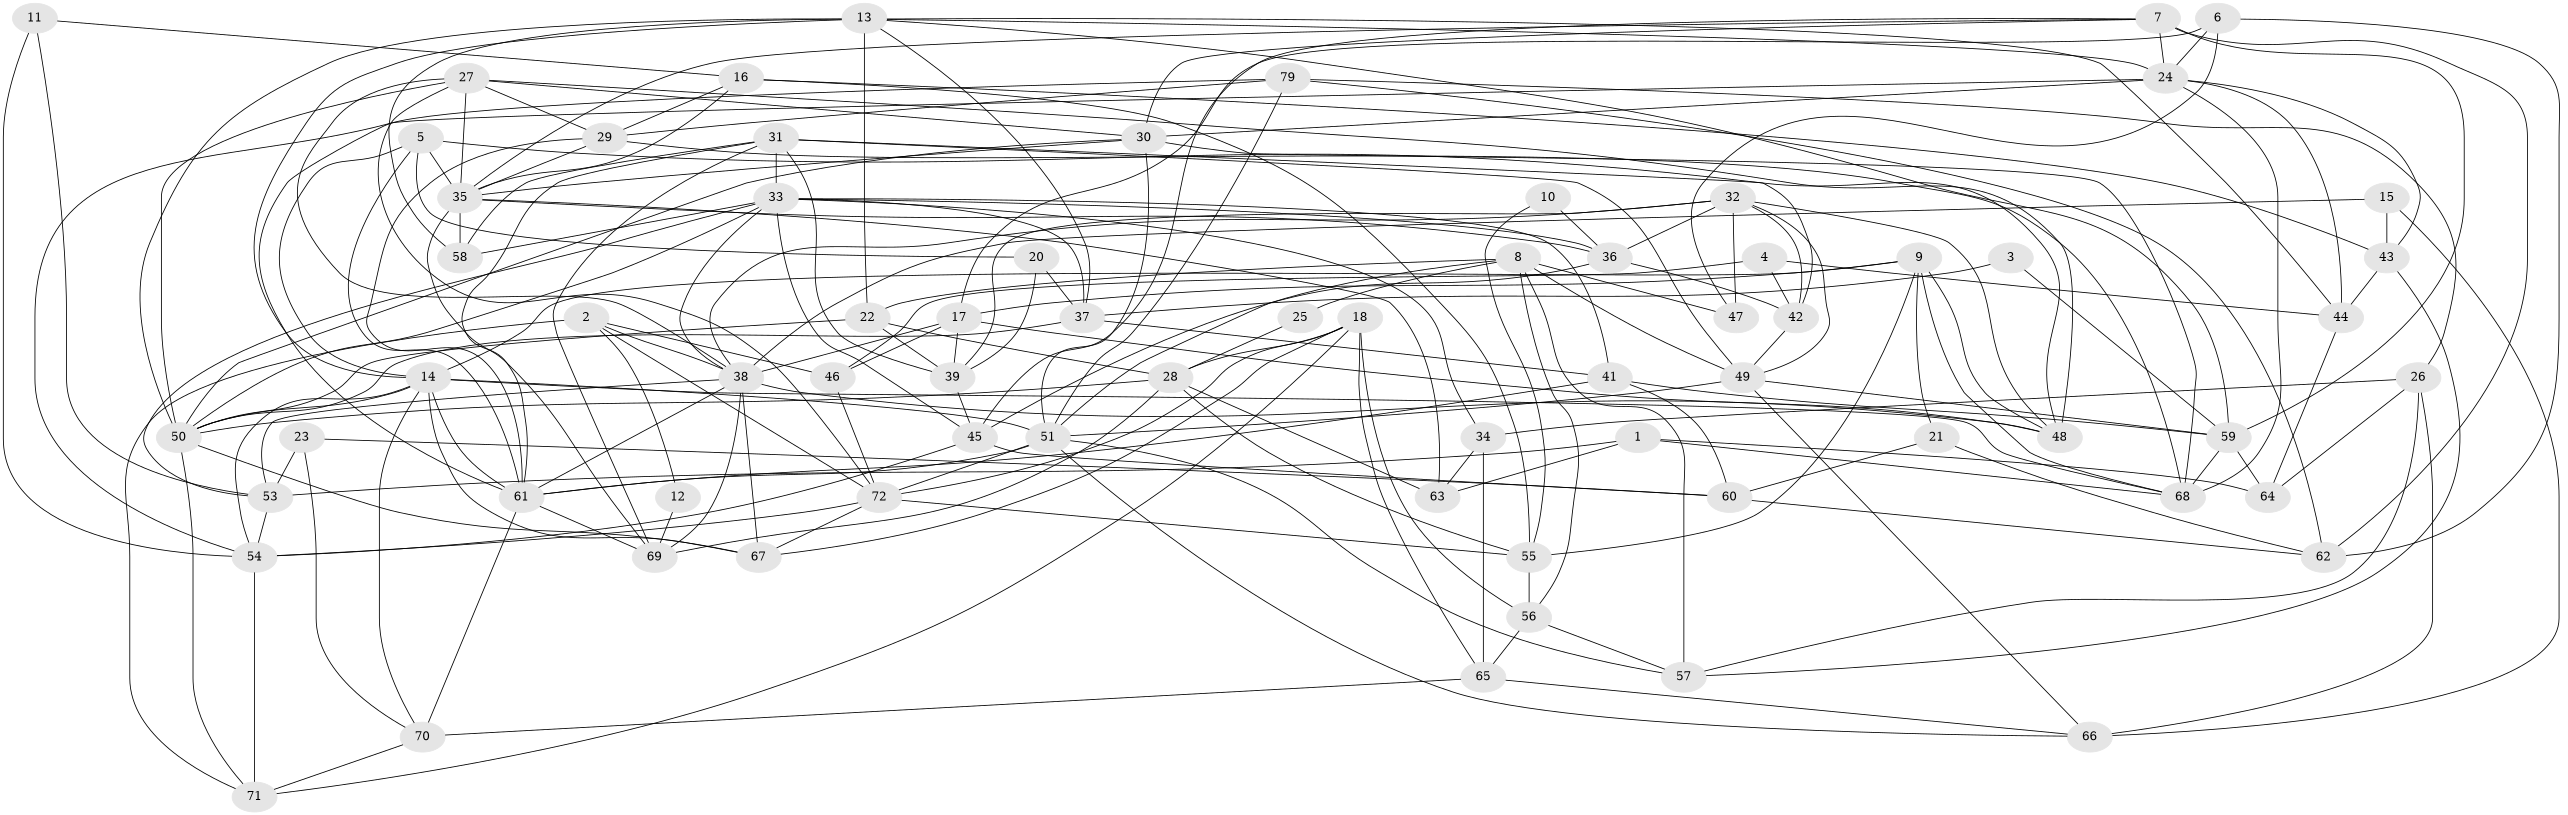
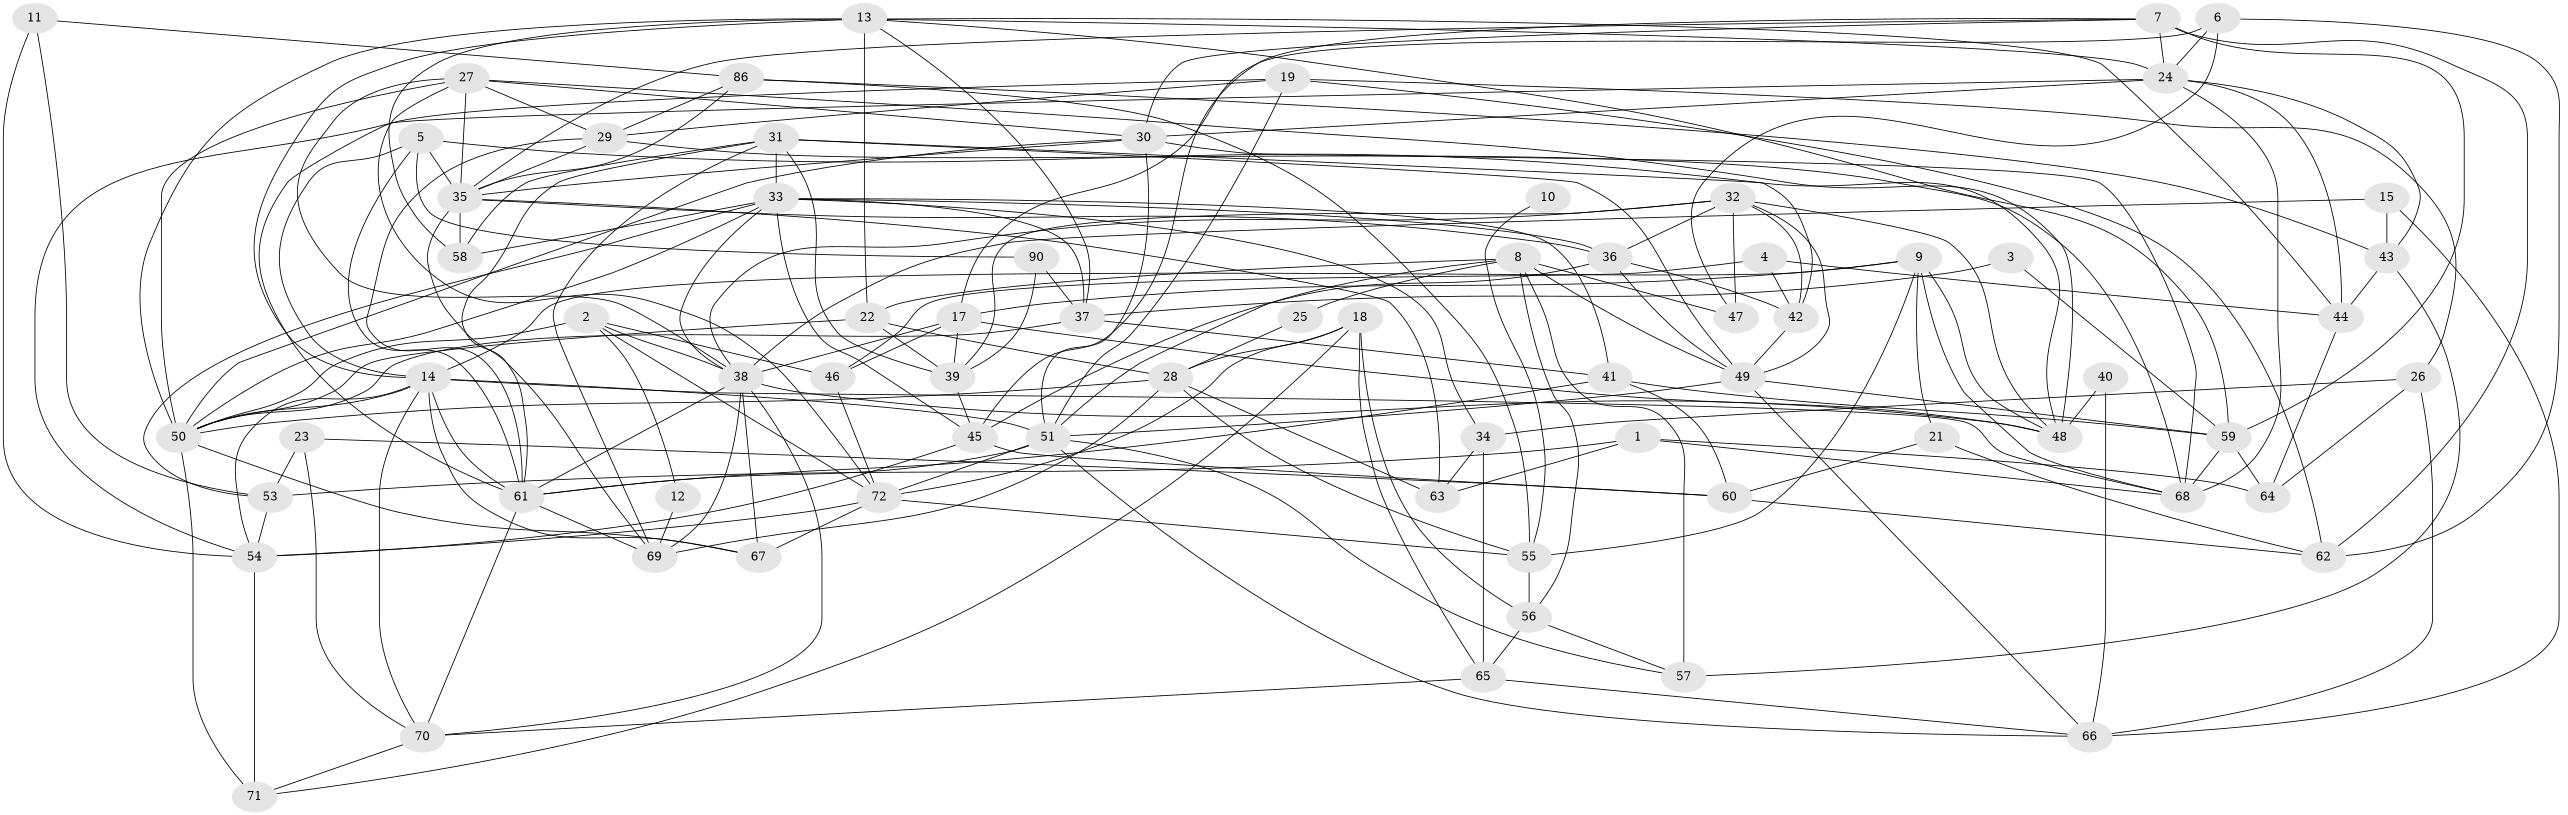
(741, 78) -> (741, 78)
(1288, 78) -> (1288, 78)
(1579, 228) -> (1669, 324)
(1037, 258) -> (1037, 258)
none -> (2106, 378)
(188, 395) -> (373, 351)
(463, 397) -> (765, 673)
(1077, 479) -> none
(2126, 600) -> none
